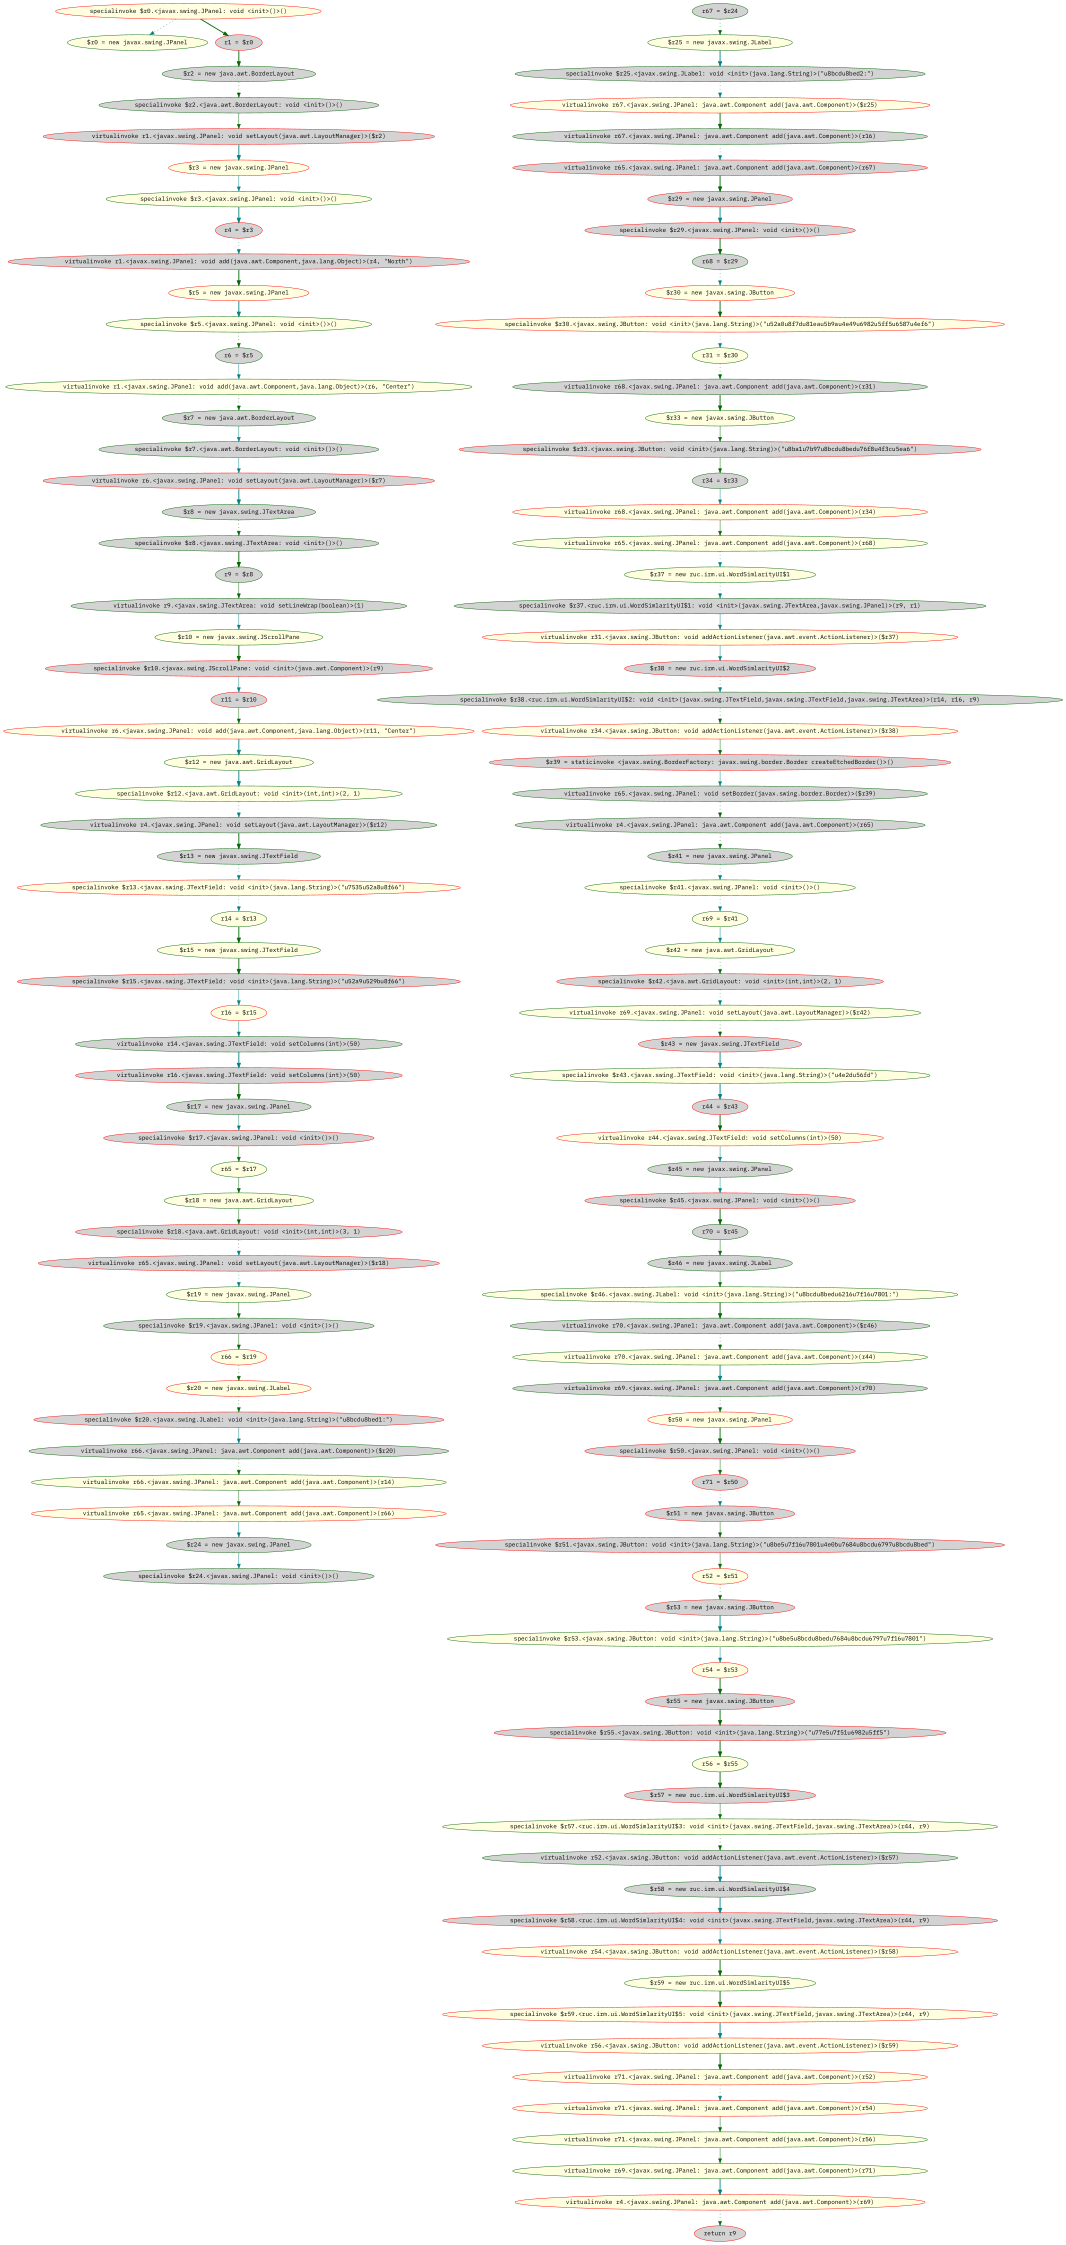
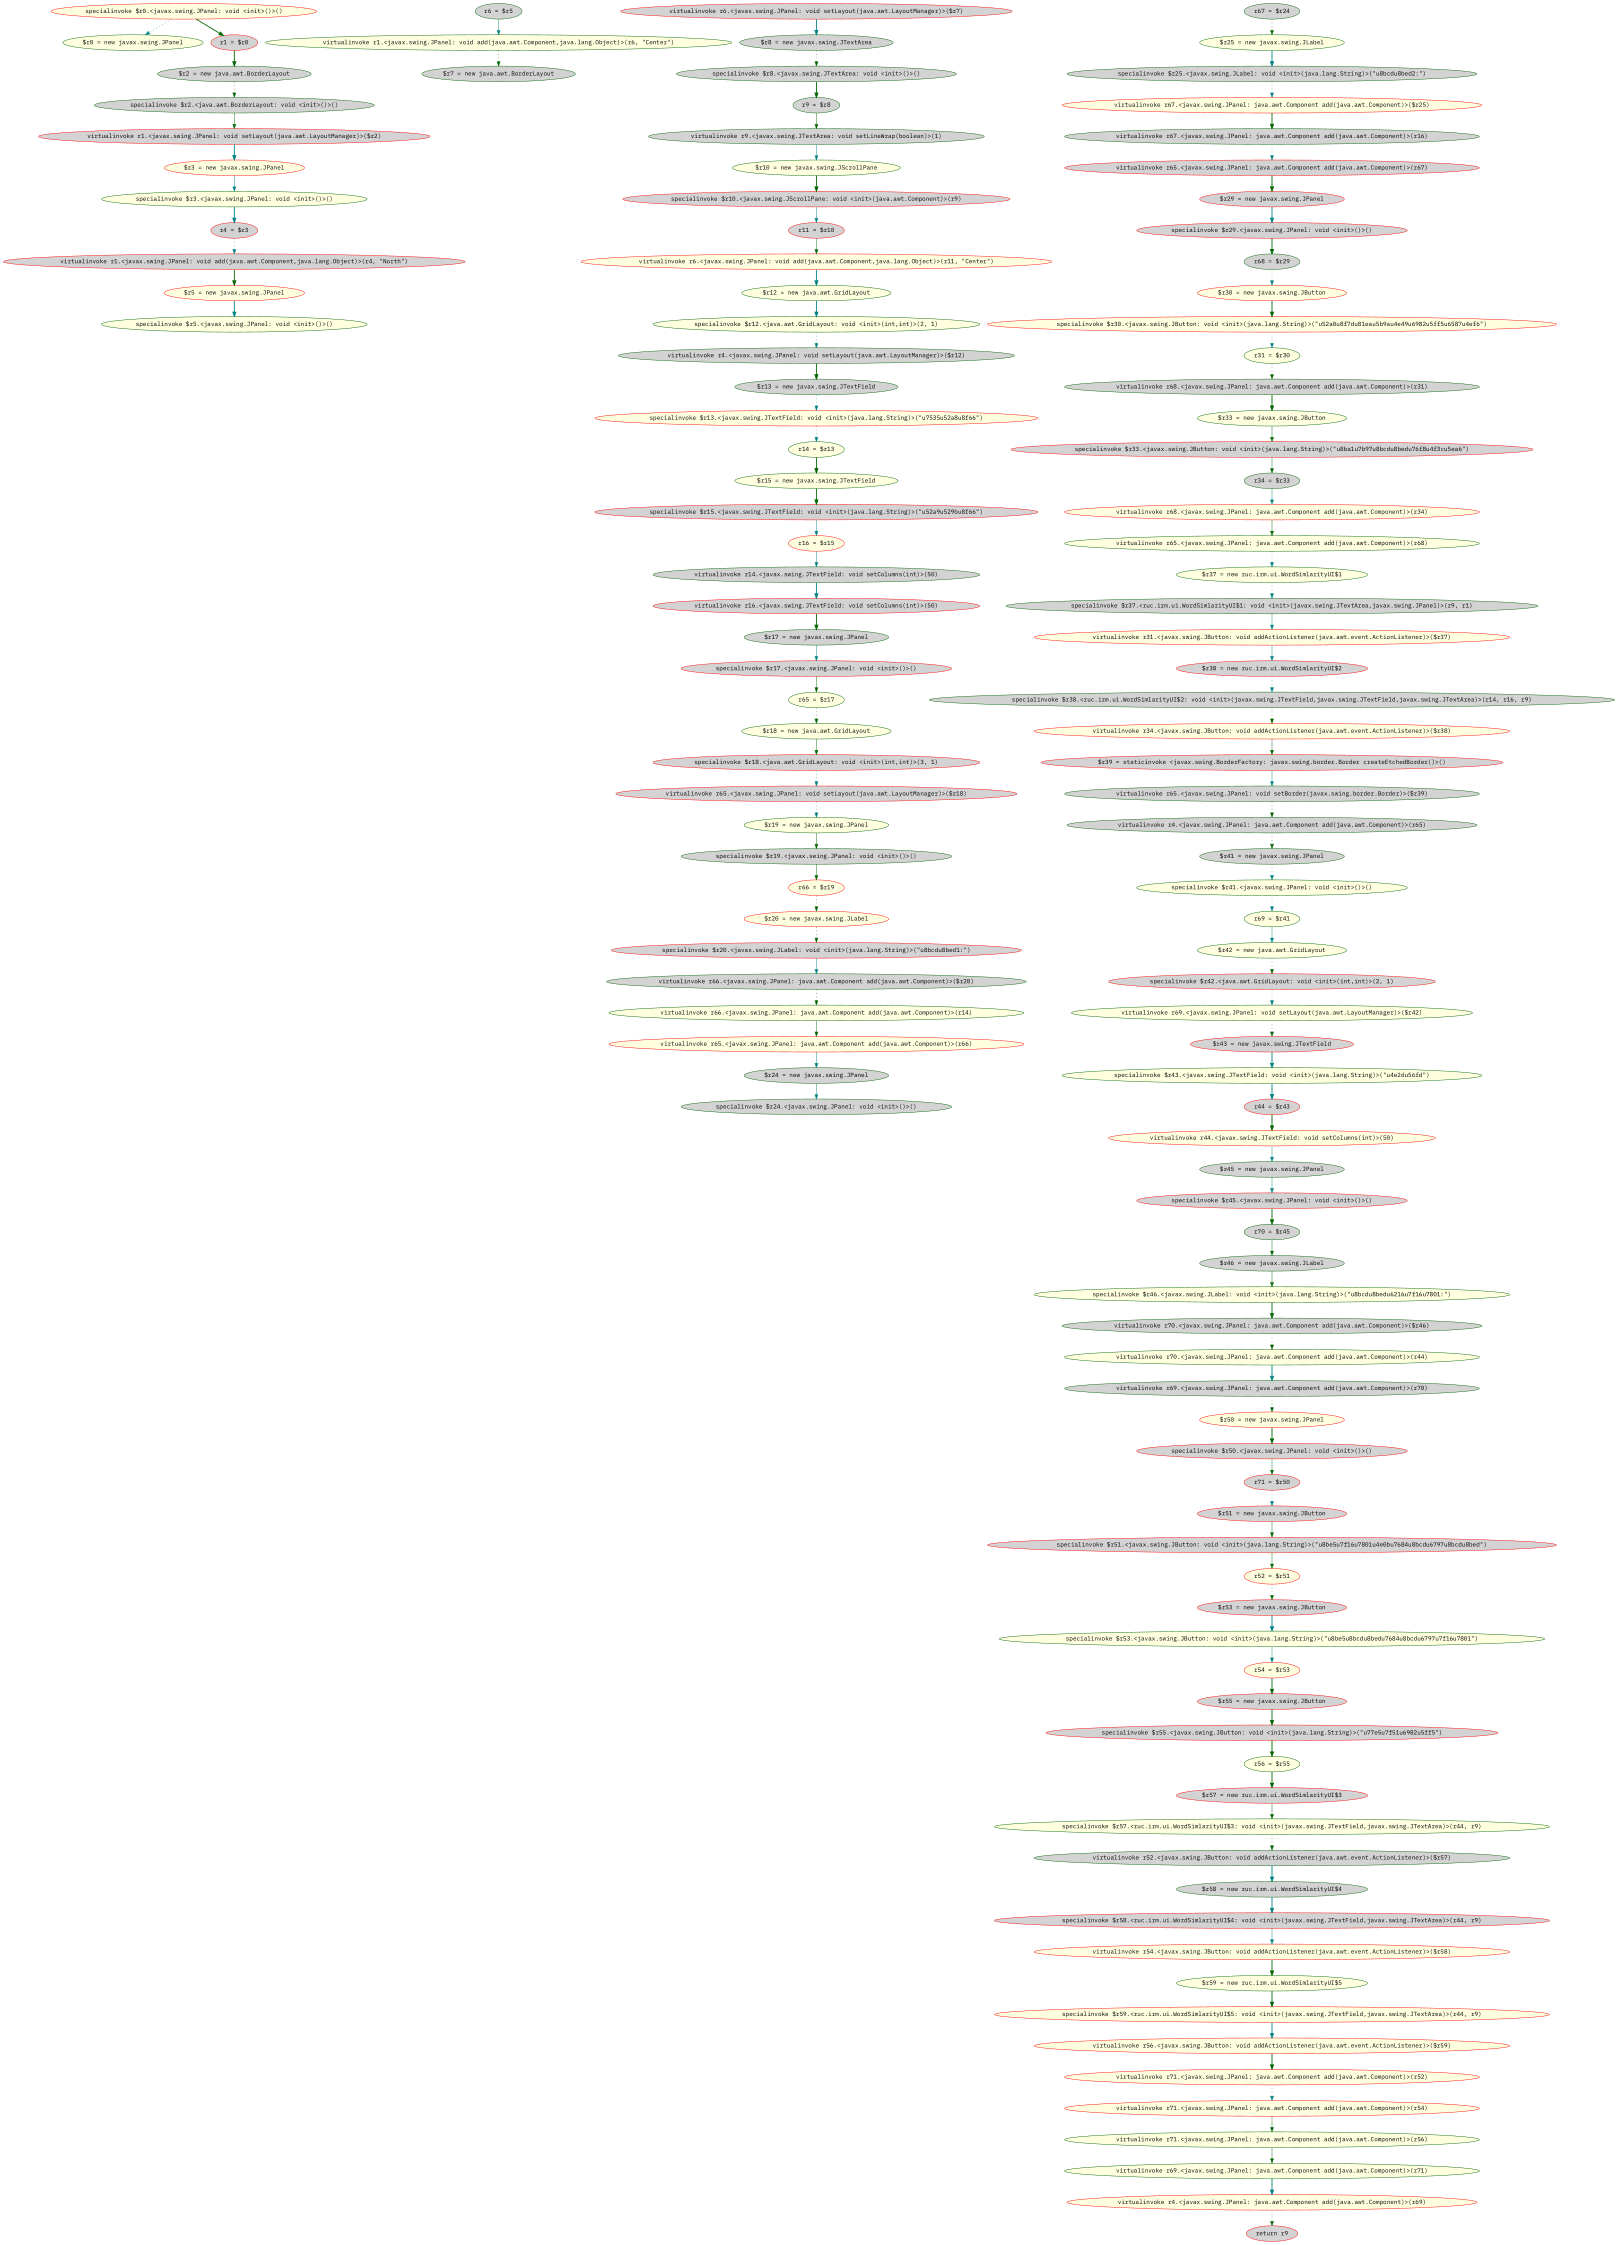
(239, 338) -> none
(239, 450) -> none
(239, 1183) -> (816, 713)
